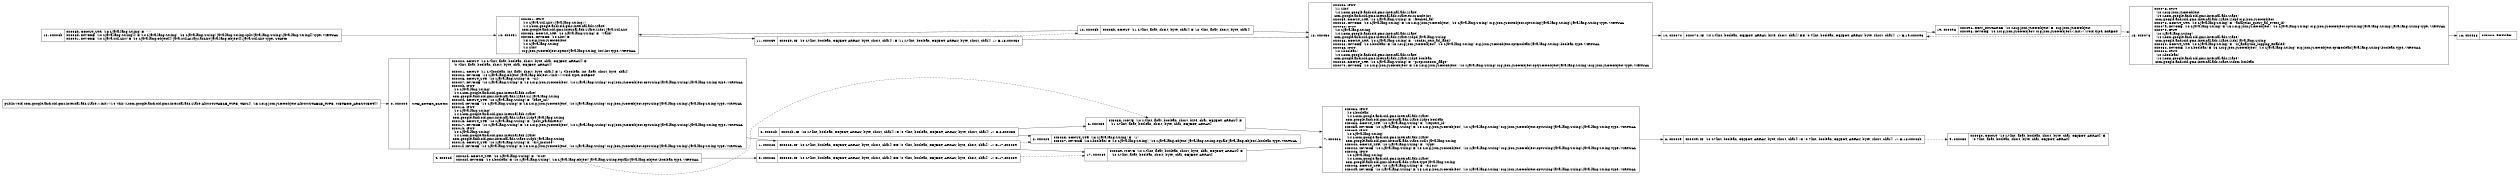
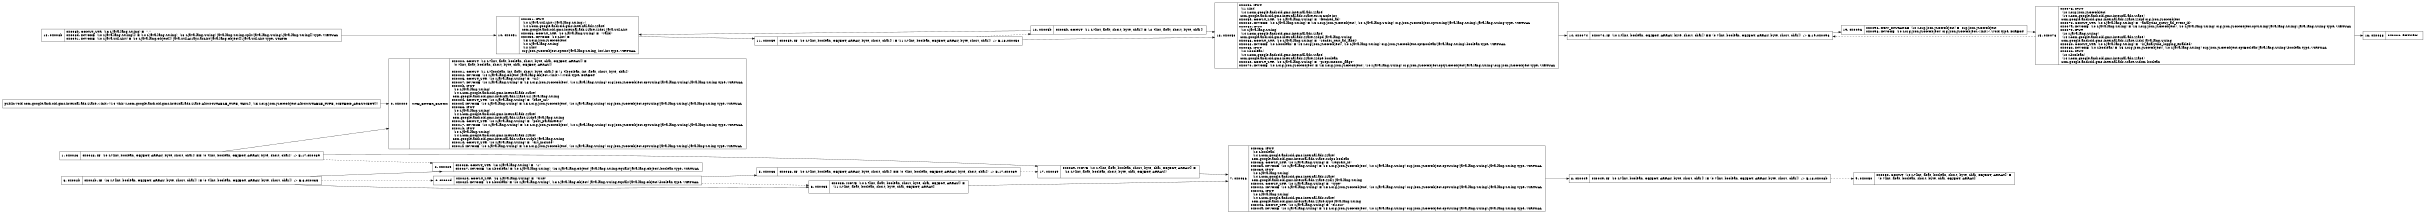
(464, 107) -> (464, 107)
(760, 139) -> (304, 140)
none -> (376, 181)
